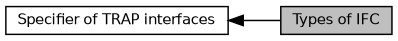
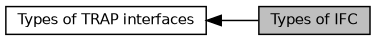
(117, 20) -> (106, 20)
